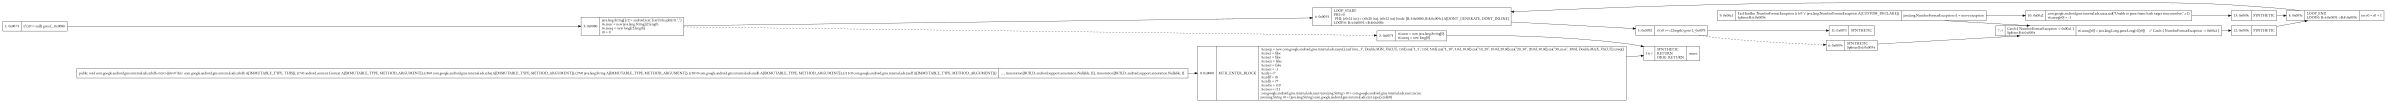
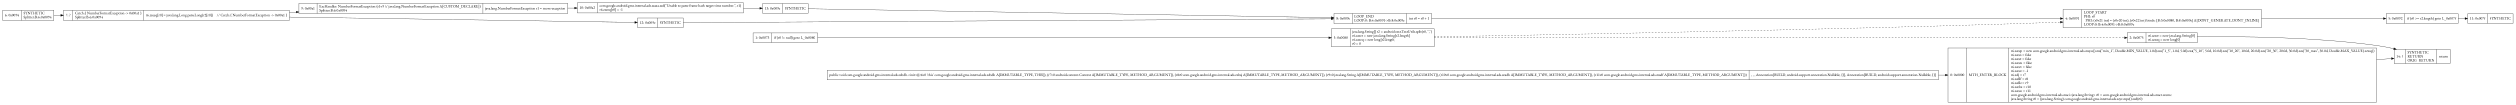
(997, 22) -> (1747, 31)
(1986, 23) -> (293, 12)
(1761, 42) -> none
